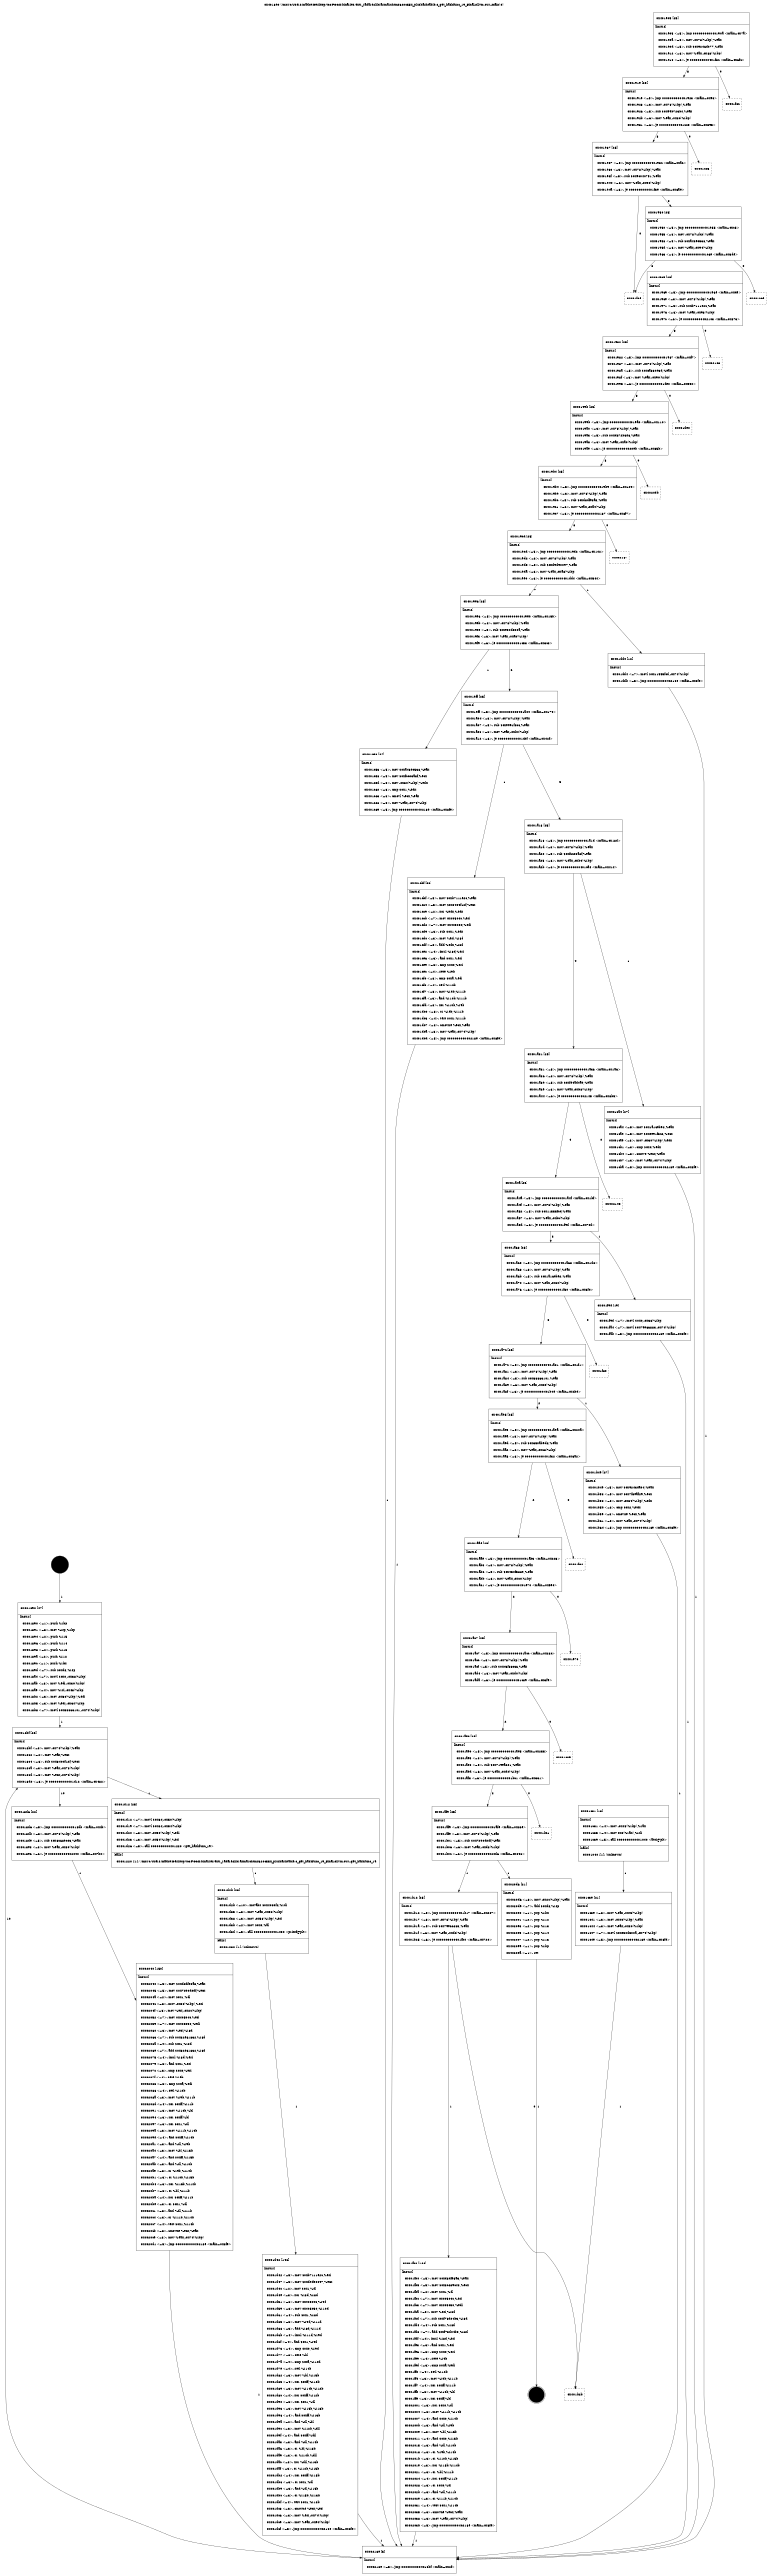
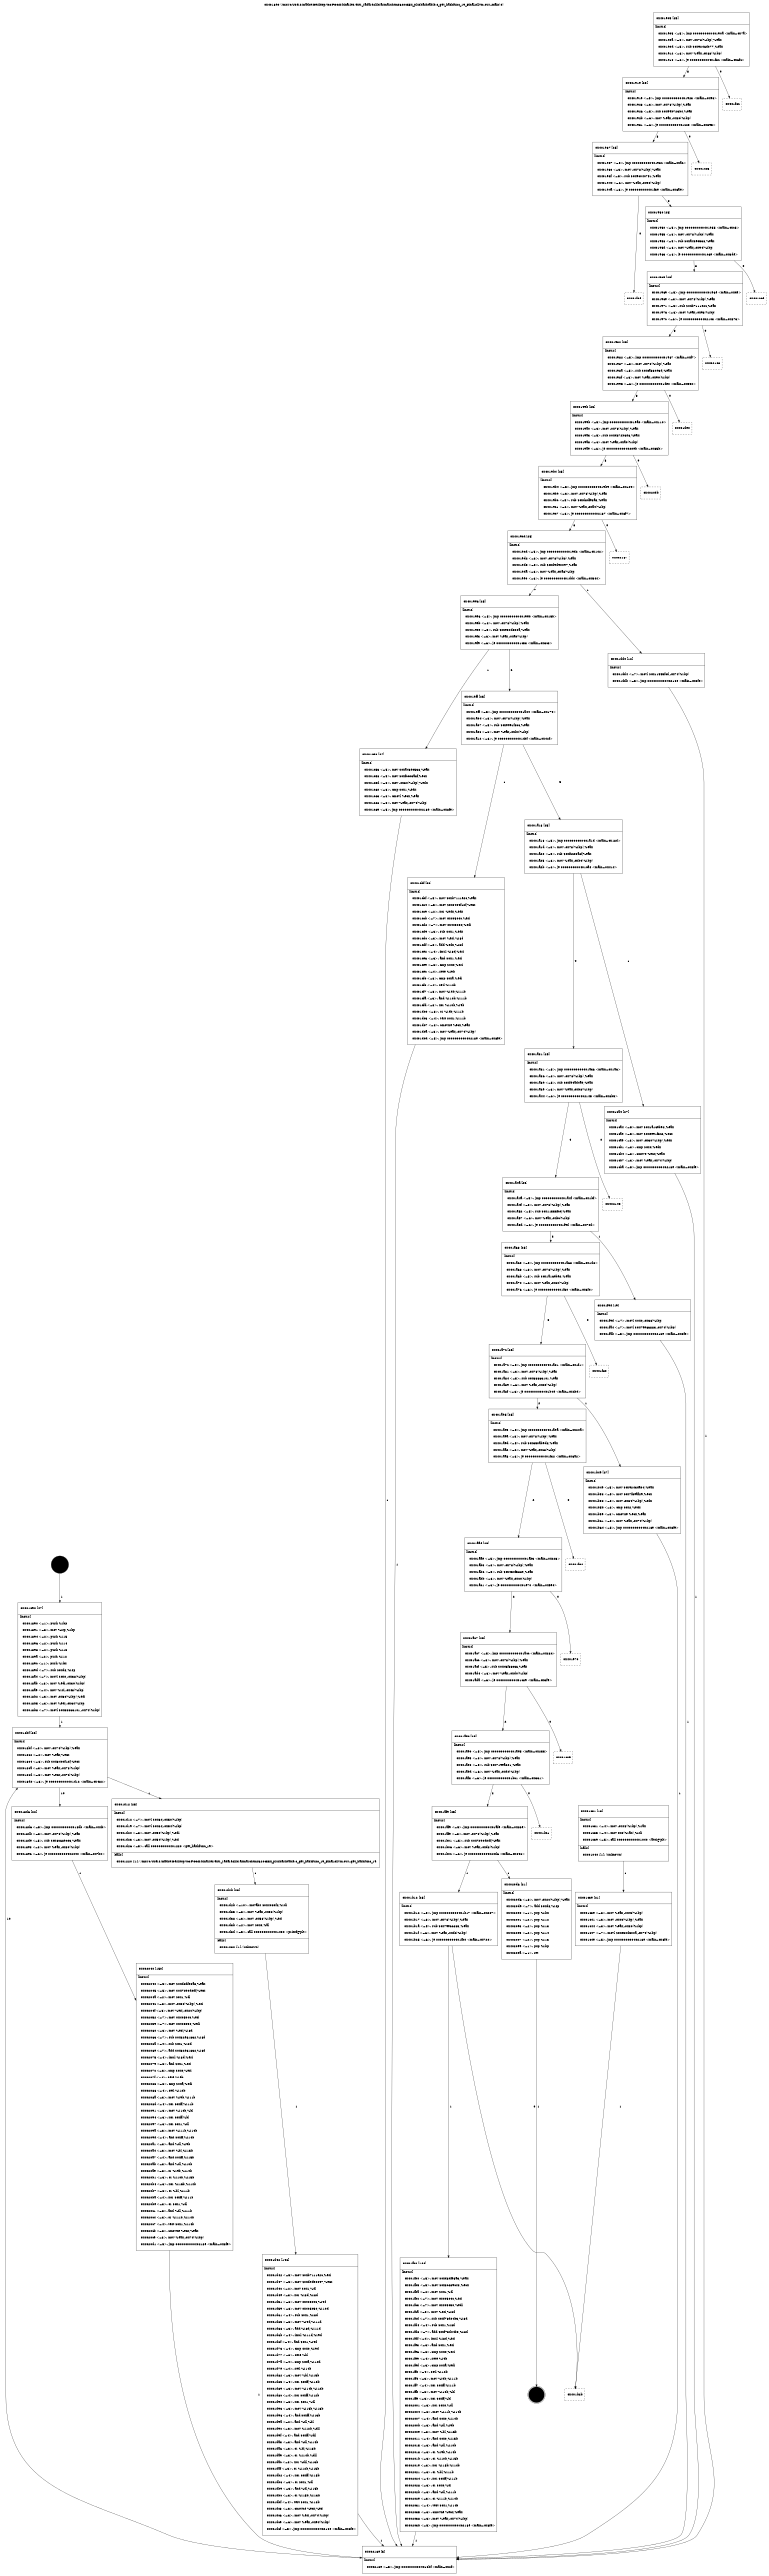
(643, 274) -> (694, 265)
